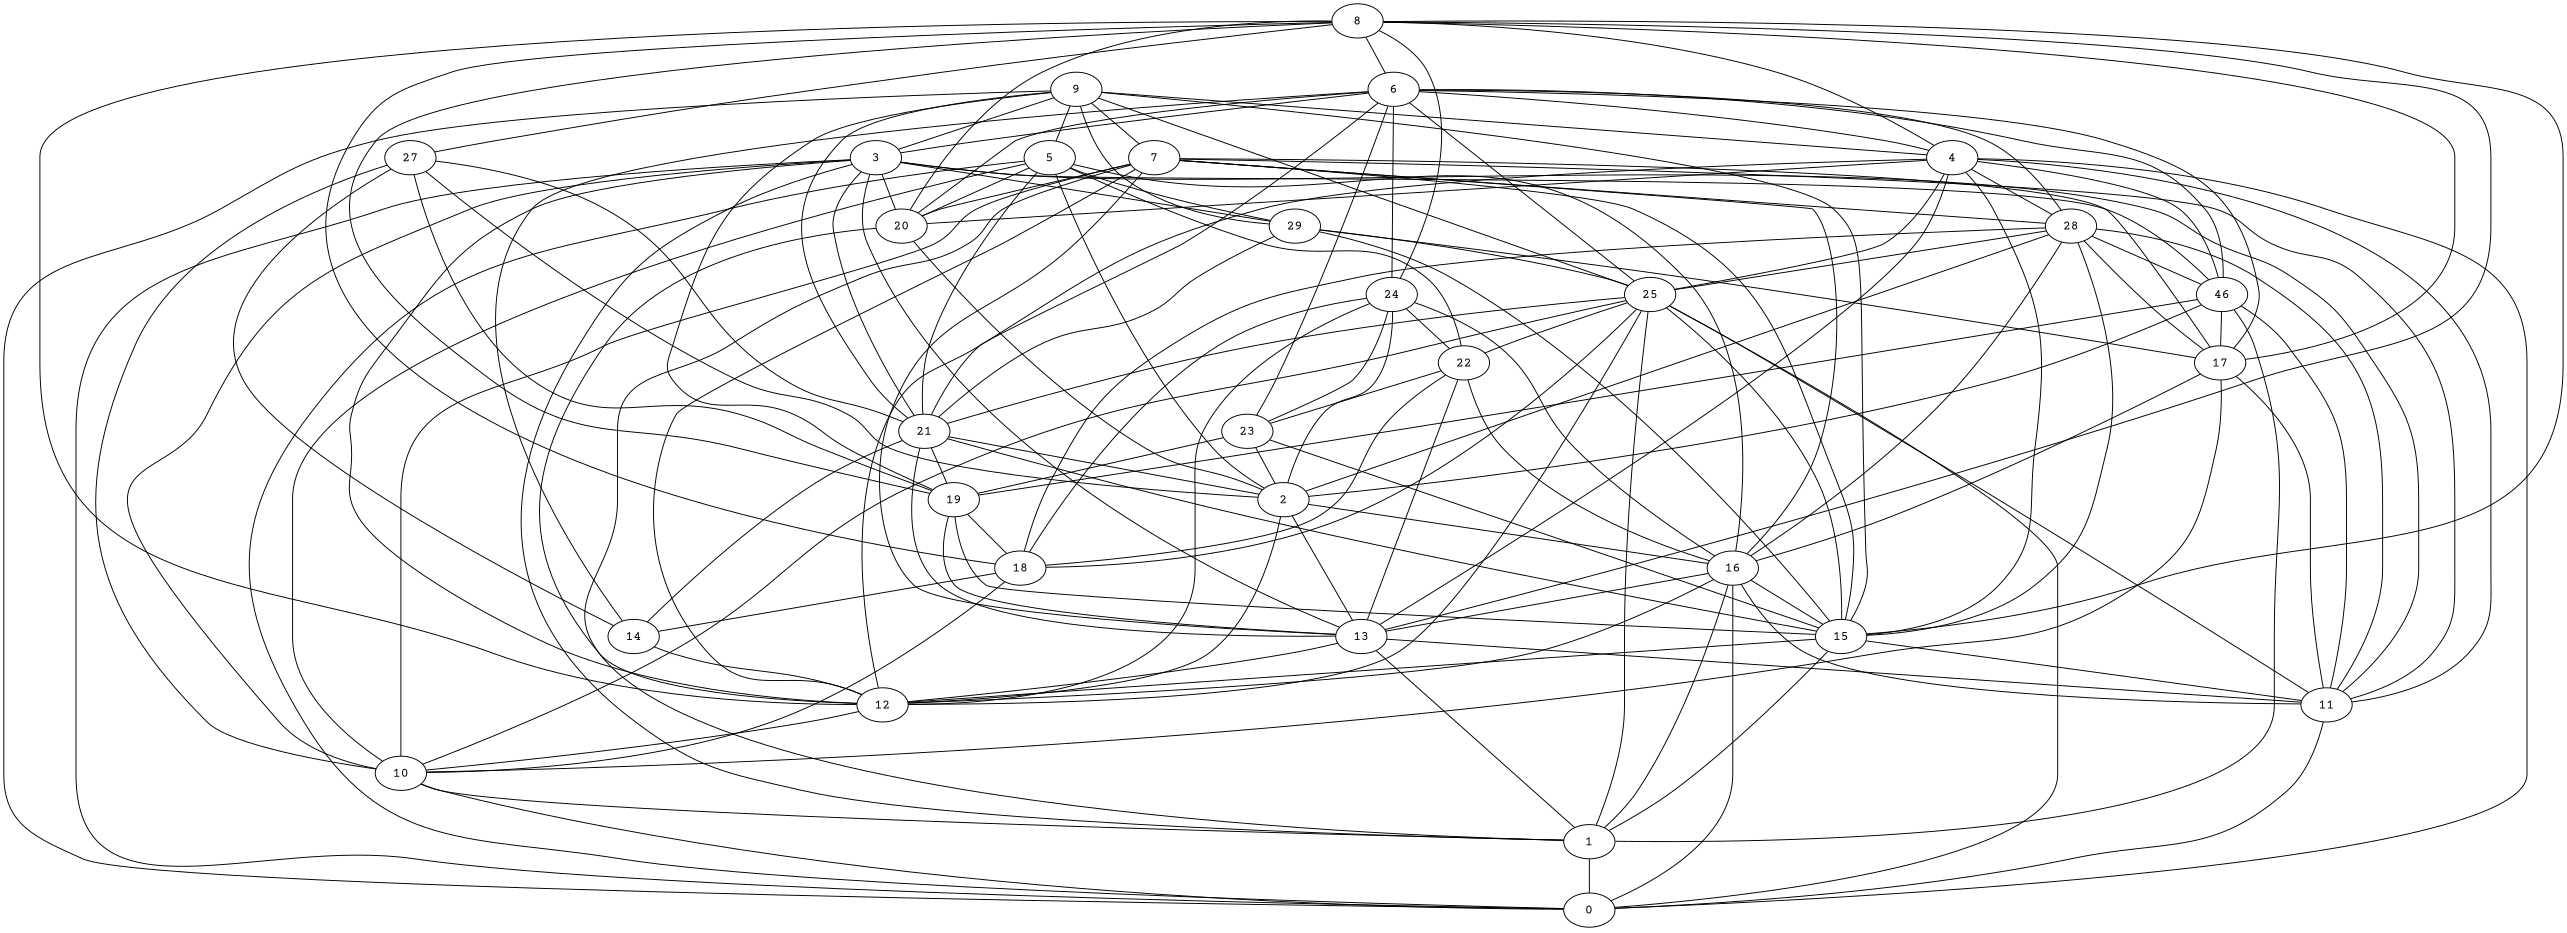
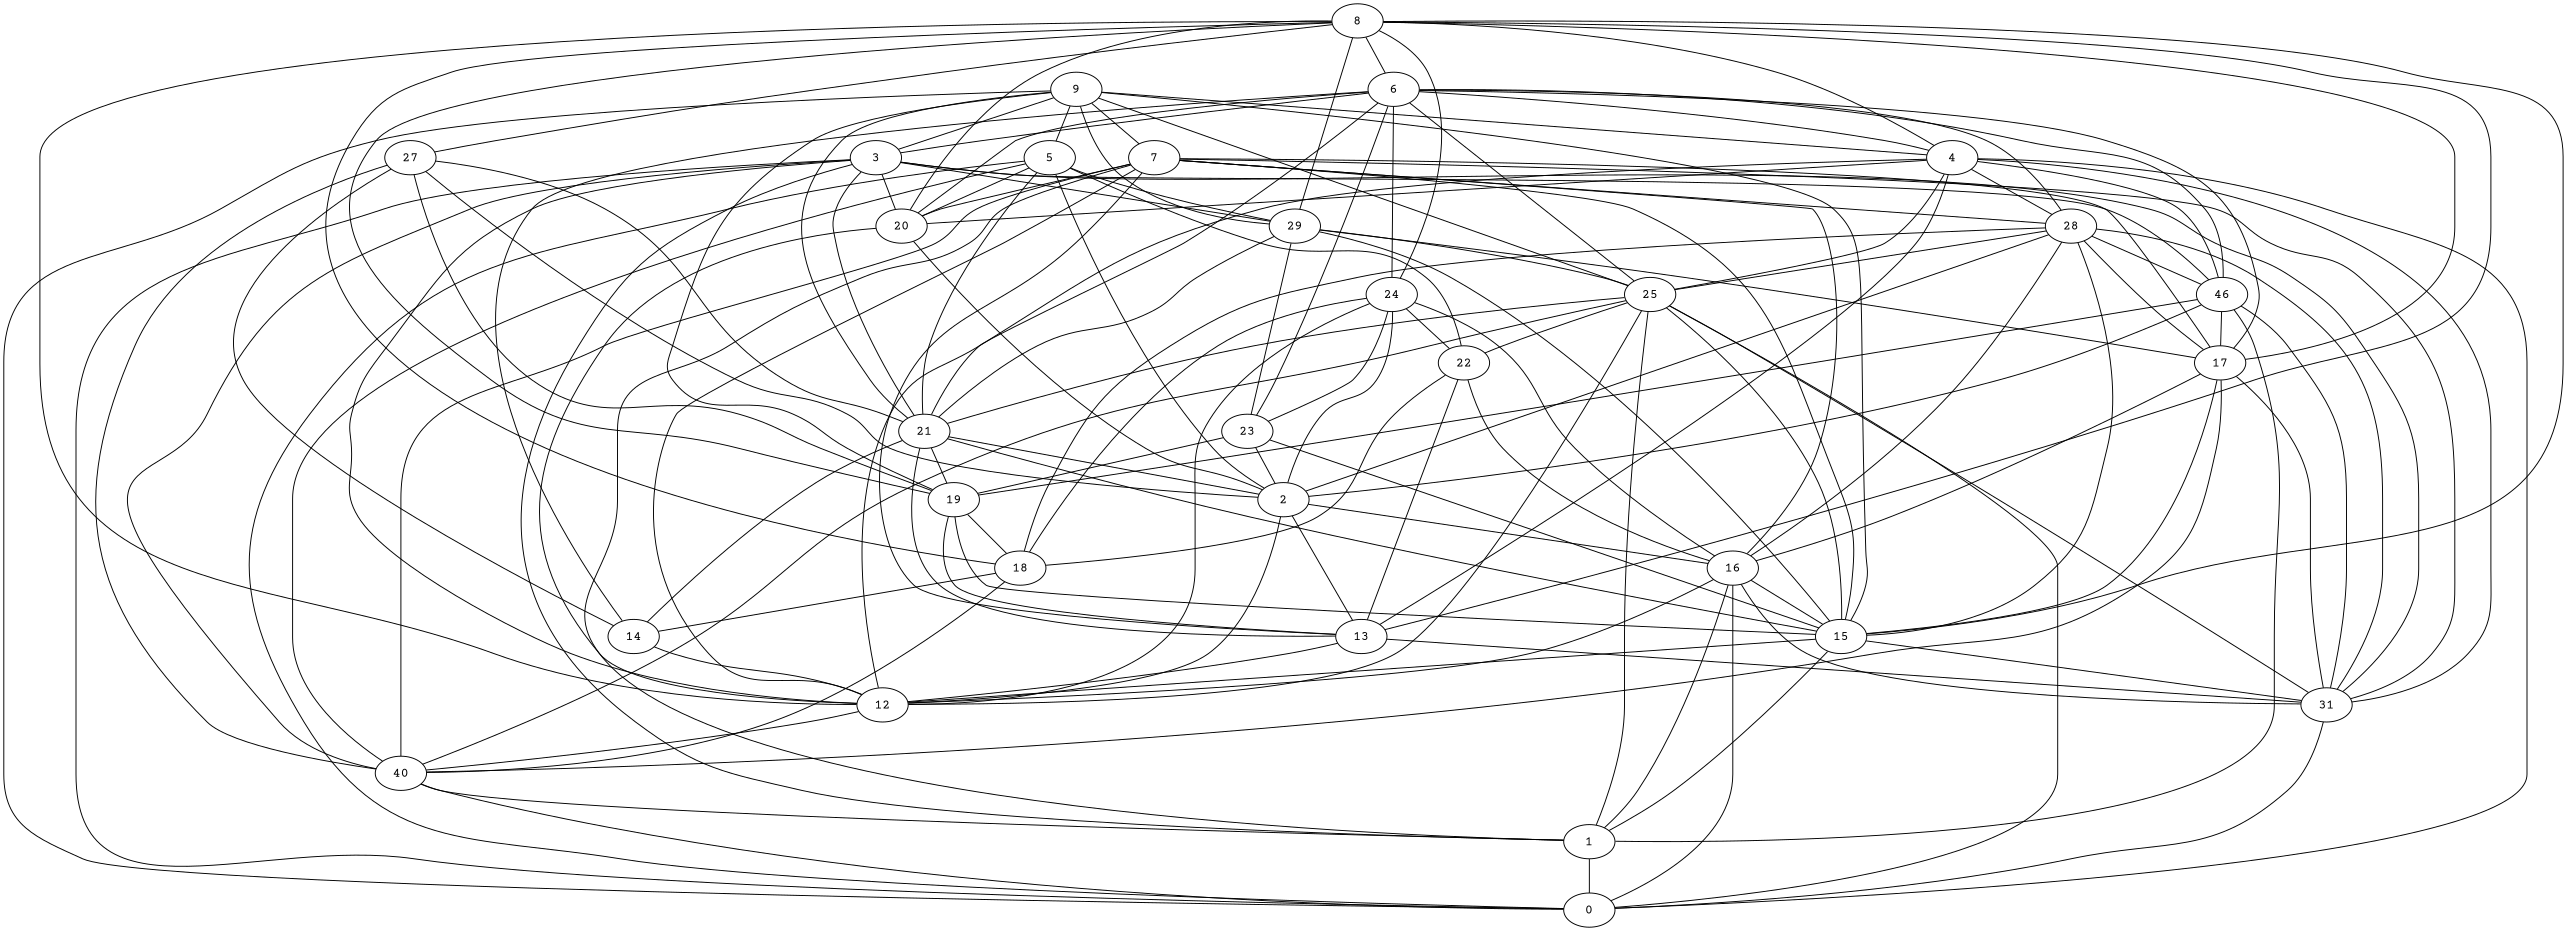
none -> (1326, 124)
(1599, 213) -> none
(1377, 391) -> (1271, 329)
(2037, 431) -> (2103, 587)
(1014, 433) -> none
(1370, 506) -> none
(1547, 602) -> none
(2327, 705) -> (2327, 705)
(1475, 739) -> none
(401, 773) -> (401, 773)
